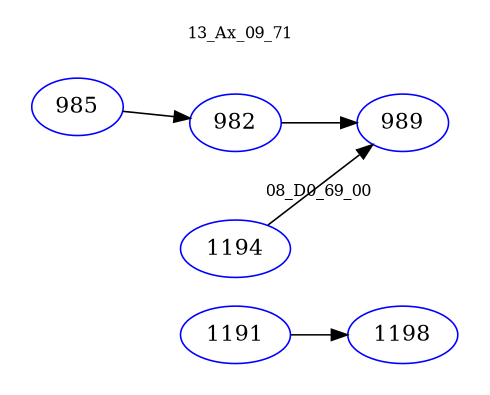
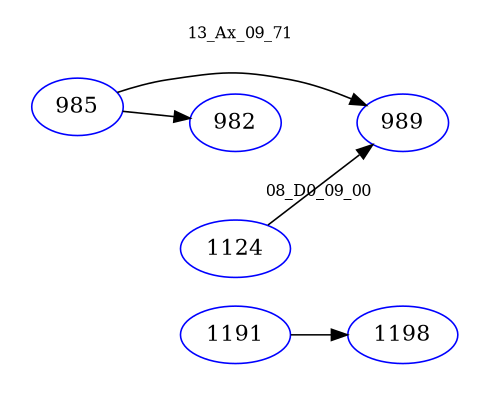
(311, 123) -> (235, 73)
(319, 192) -> (319, 192)
(235, 249) -> (235, 249)
